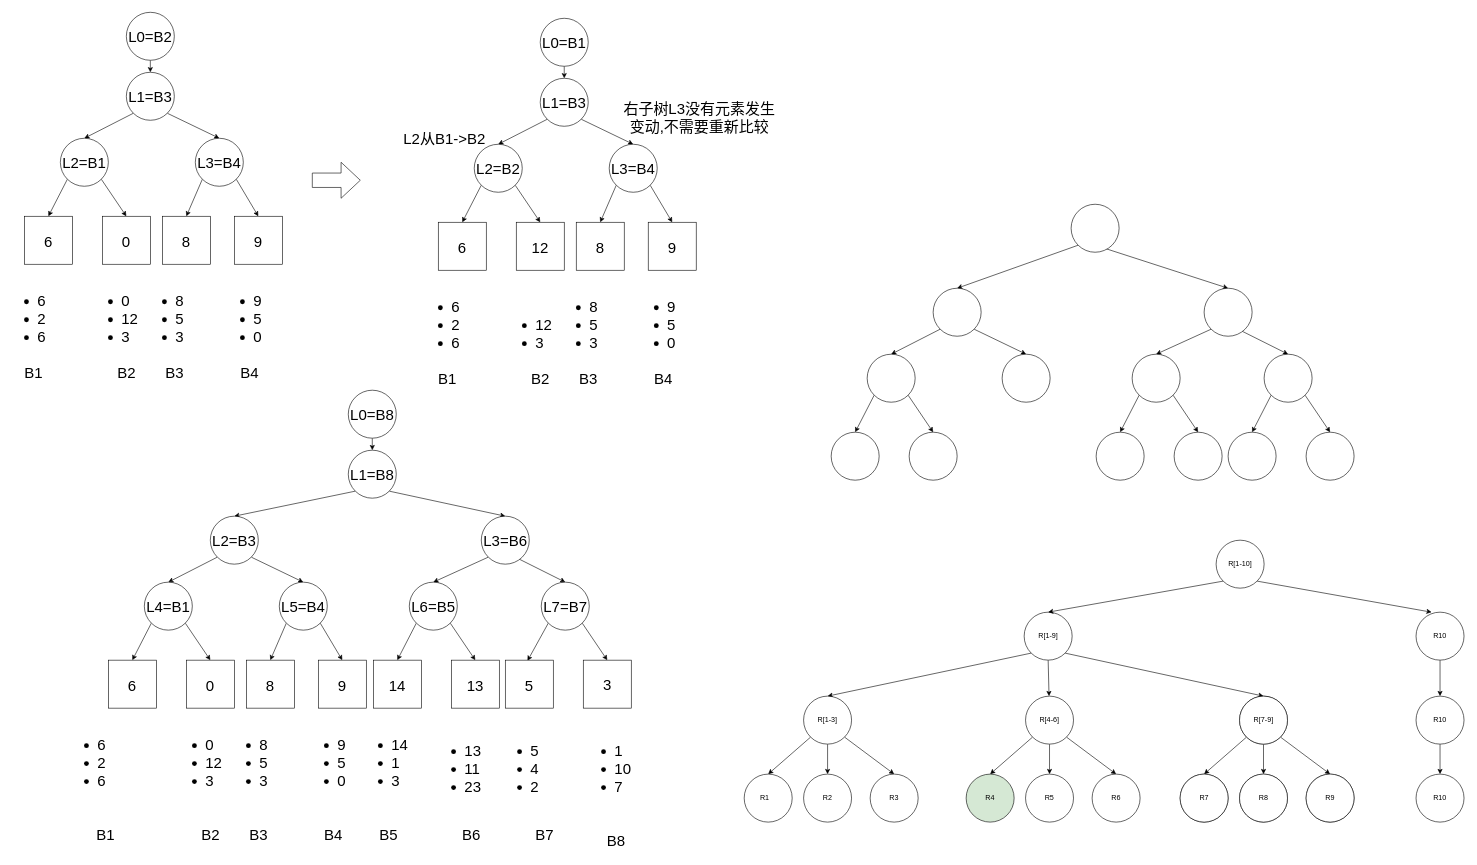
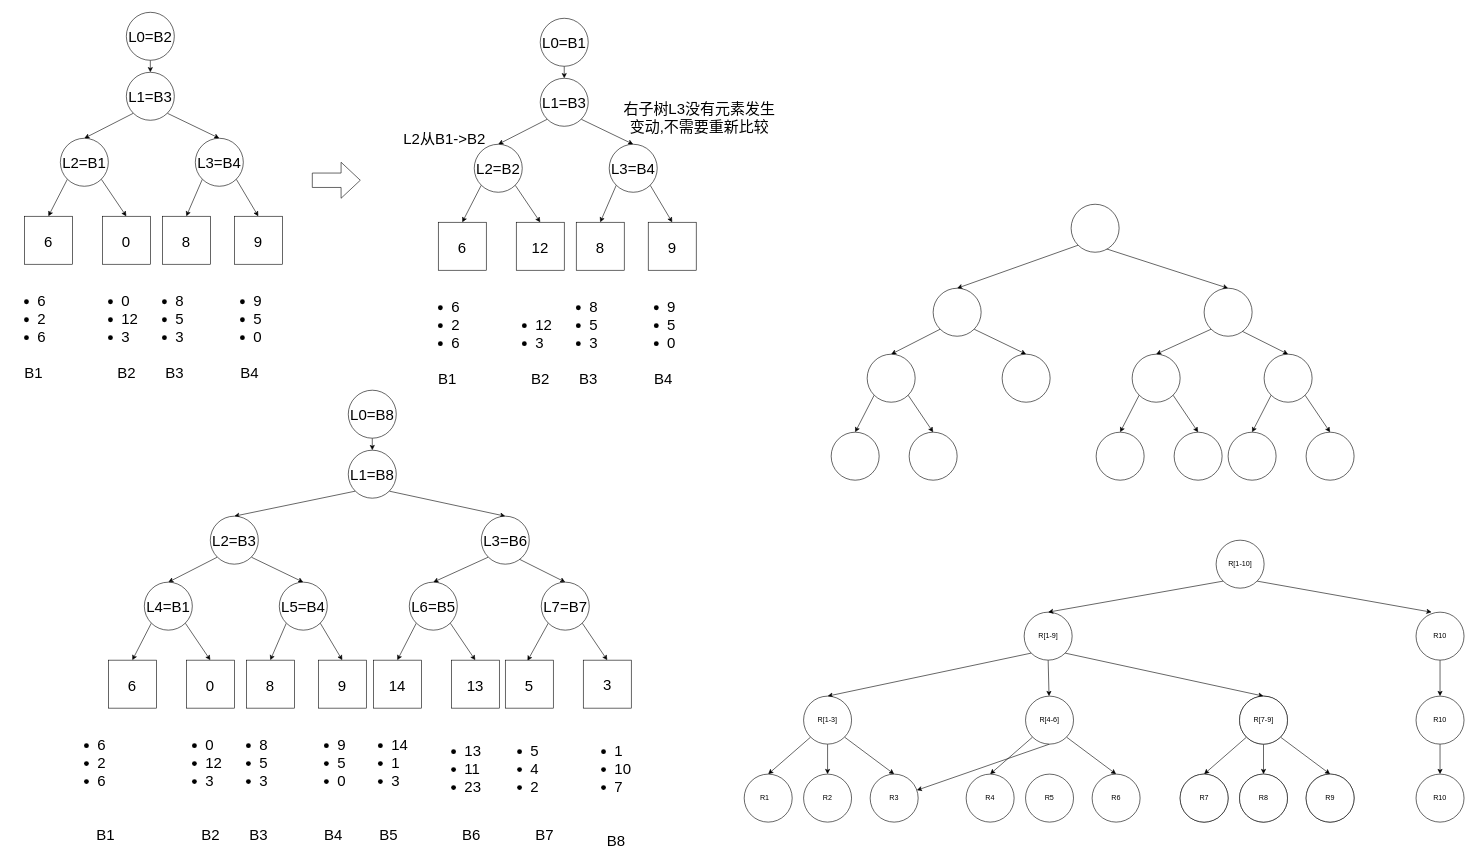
(1050, 757) -> (961, 775)
(990, 798) -> (990, 798)
